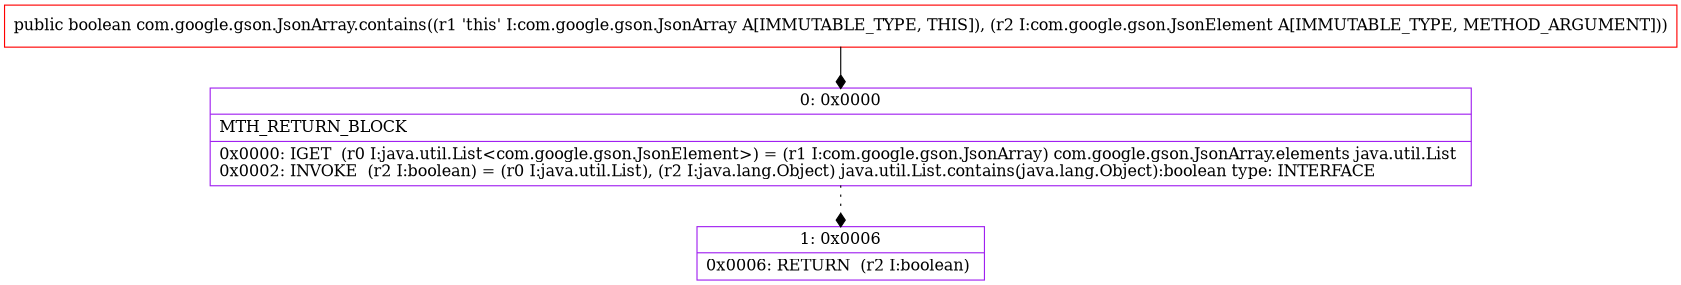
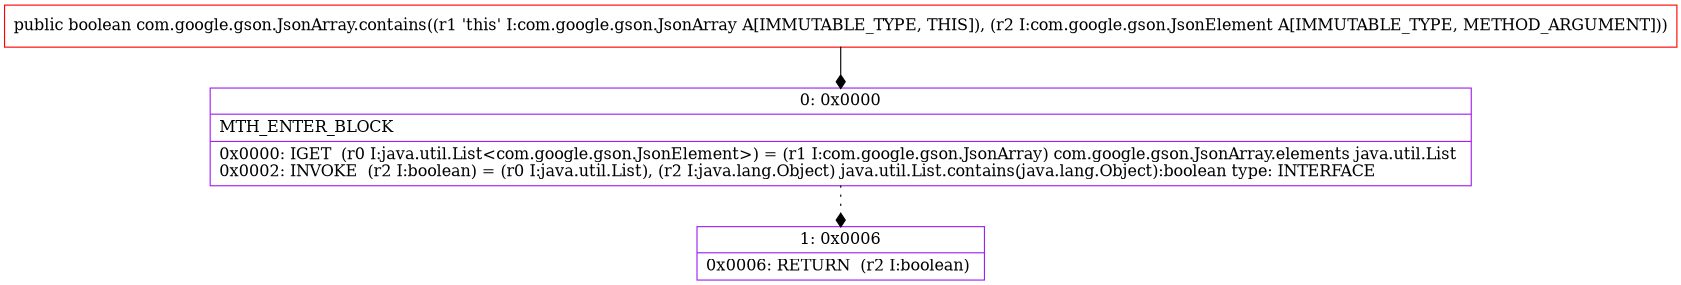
(314, 127) -> (307, 127)
